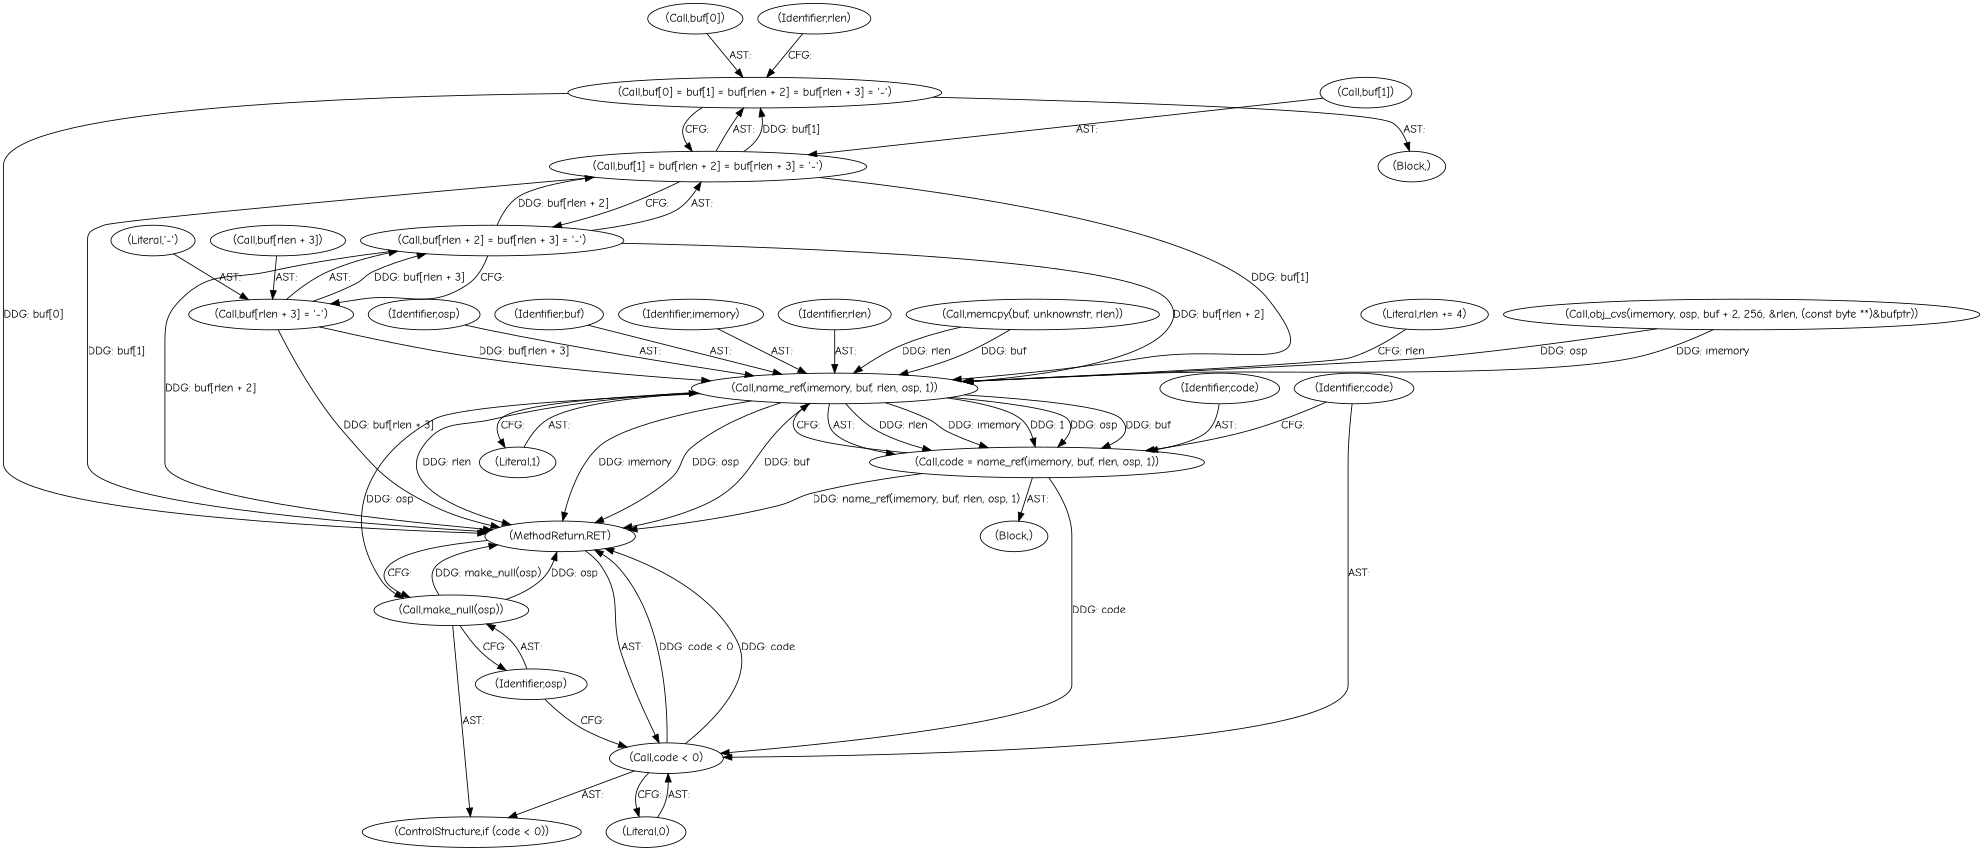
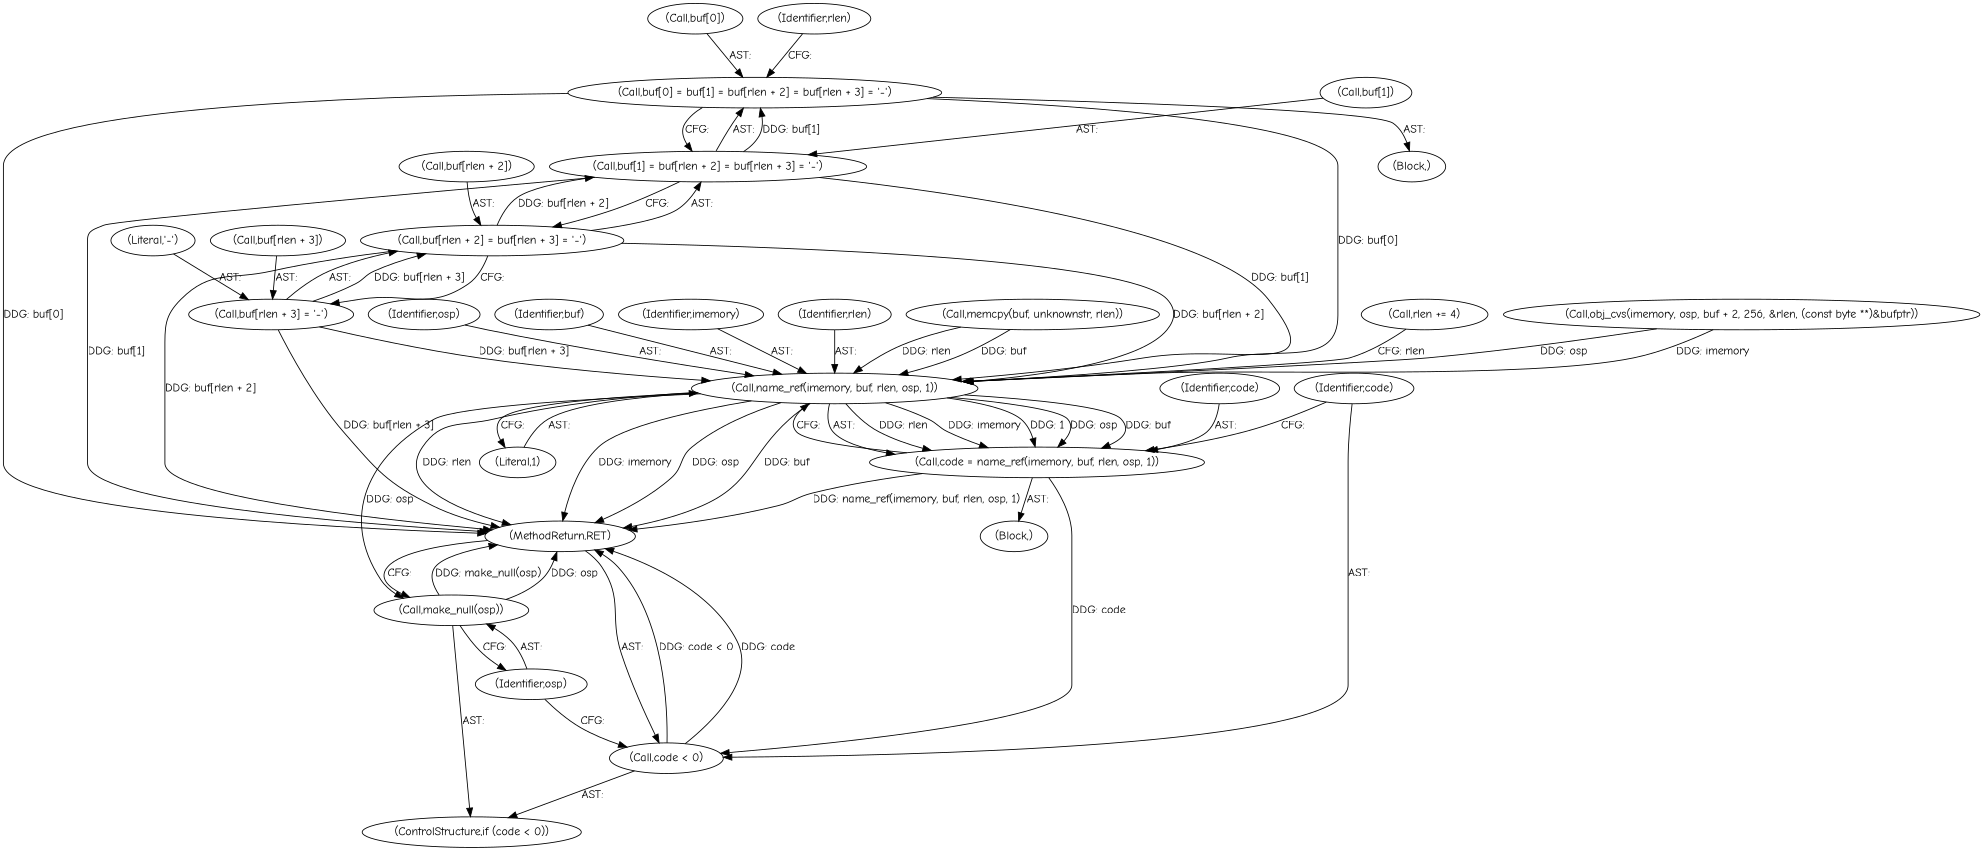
none -> (467, 167)
none -> (1338, 223)
(1425, 315) -> (1425, 315)
(646, 832) -> none
